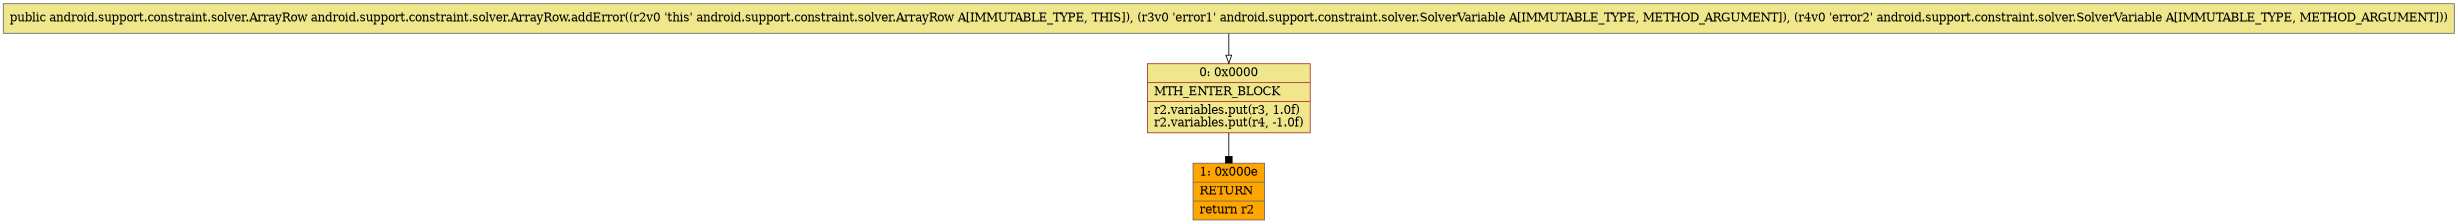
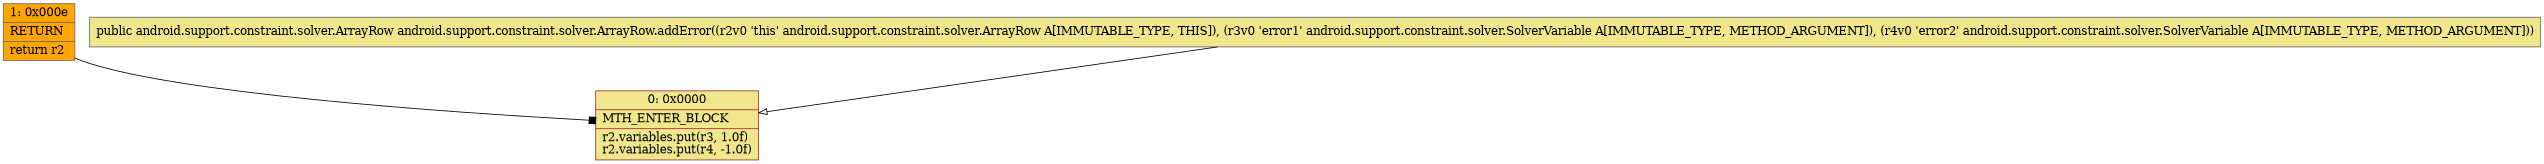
(1229, 144) -> (329, 101)
